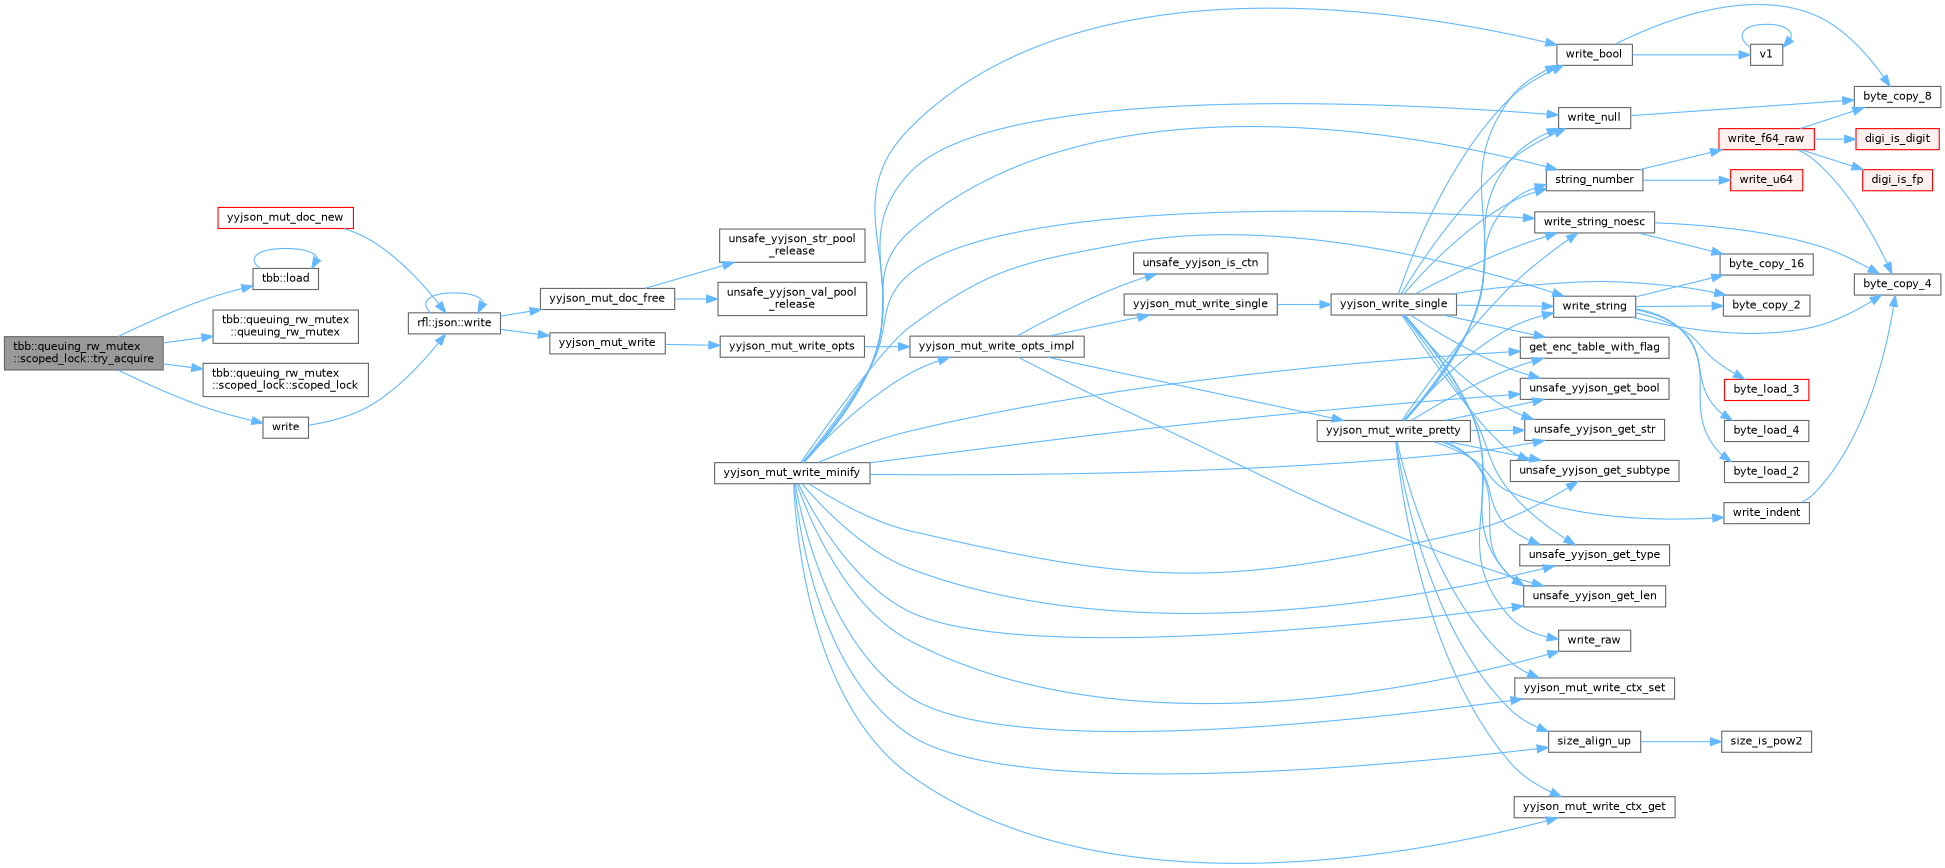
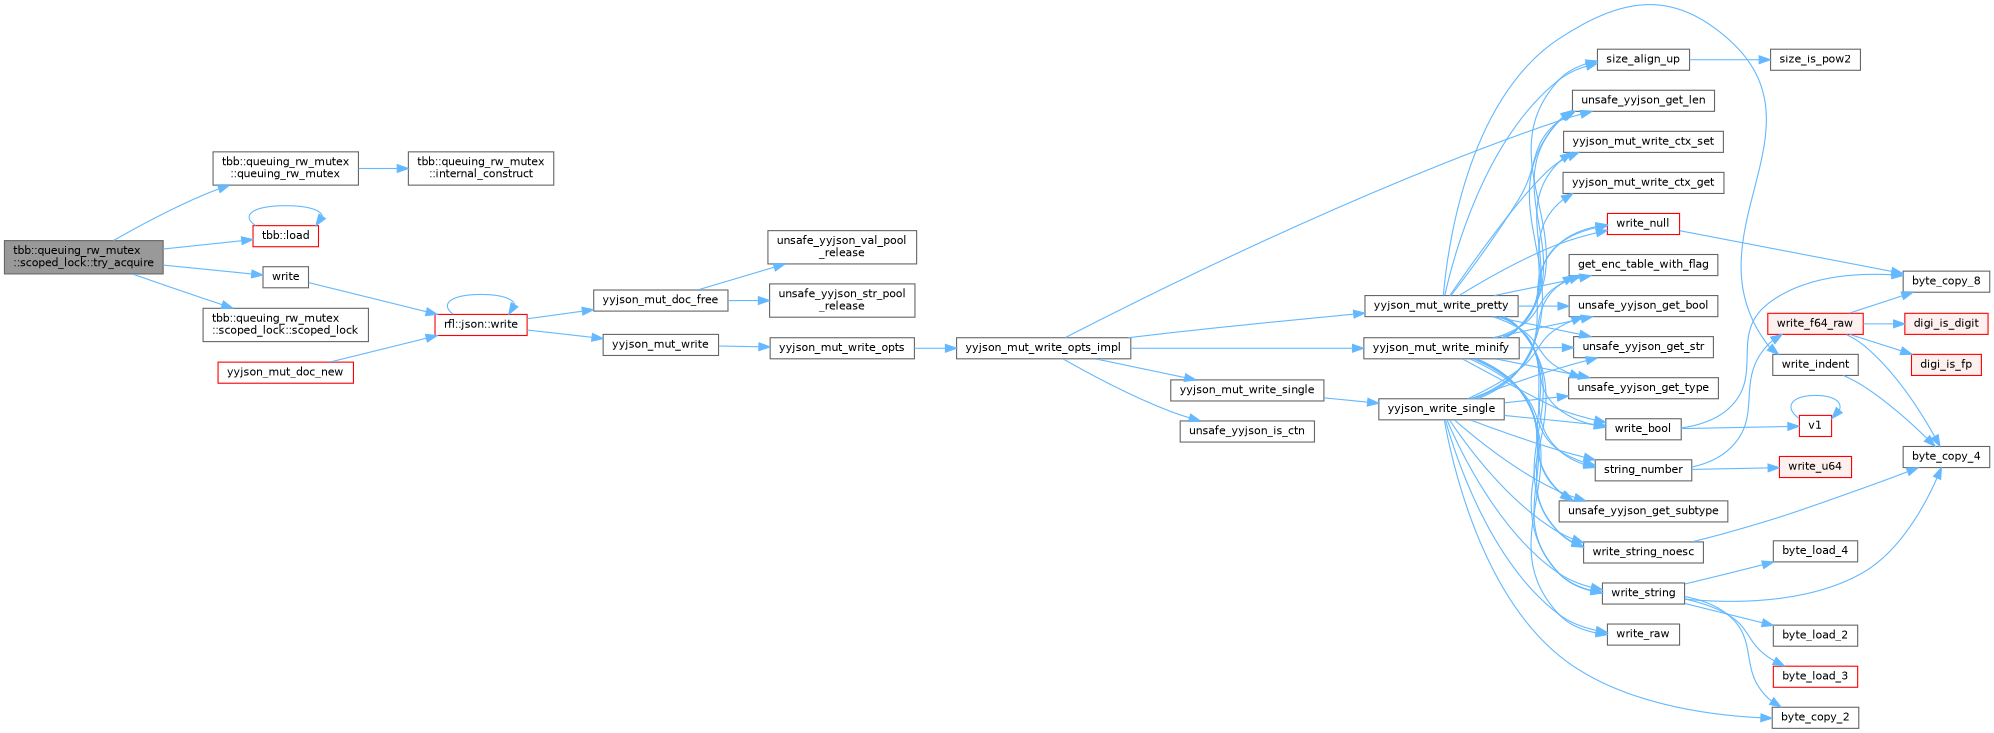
(1767, 55) -> (1816, 426)
(1595, 118) -> (1643, 224)
none -> (481, 168)
(1767, 265) -> none
(286, 279) -> (286, 236)
(454, 323) -> (481, 325)
(865, 404) -> (1242, 348)
(1439, 634) -> none
